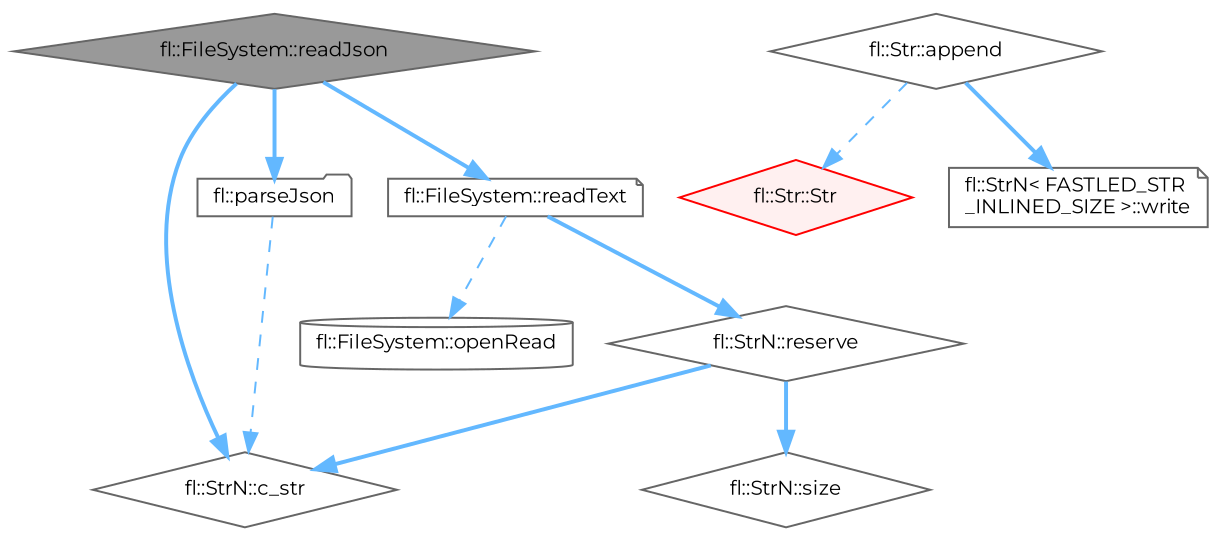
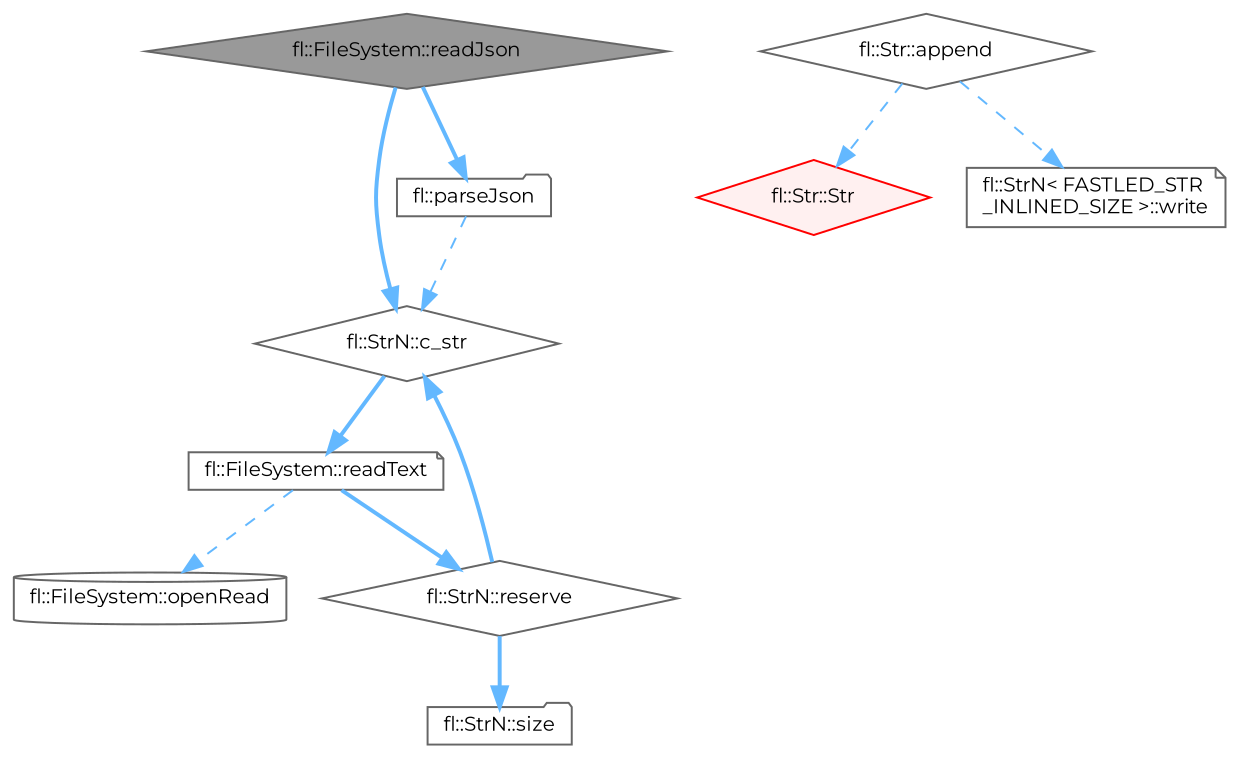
(1001, 118) -> (1003, 118)
(396, 125) -> (362, 406)
(786, 490) -> (500, 726)
